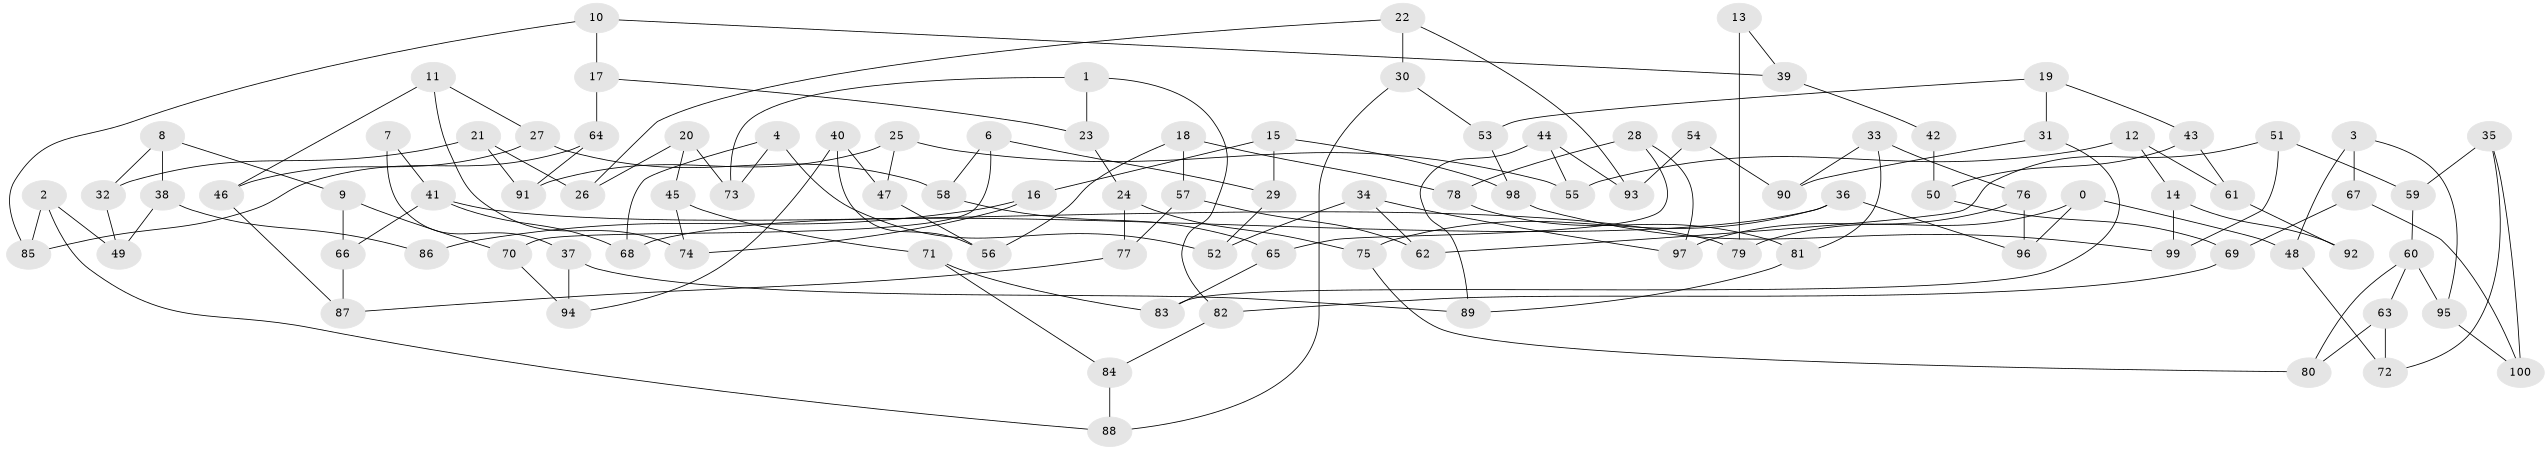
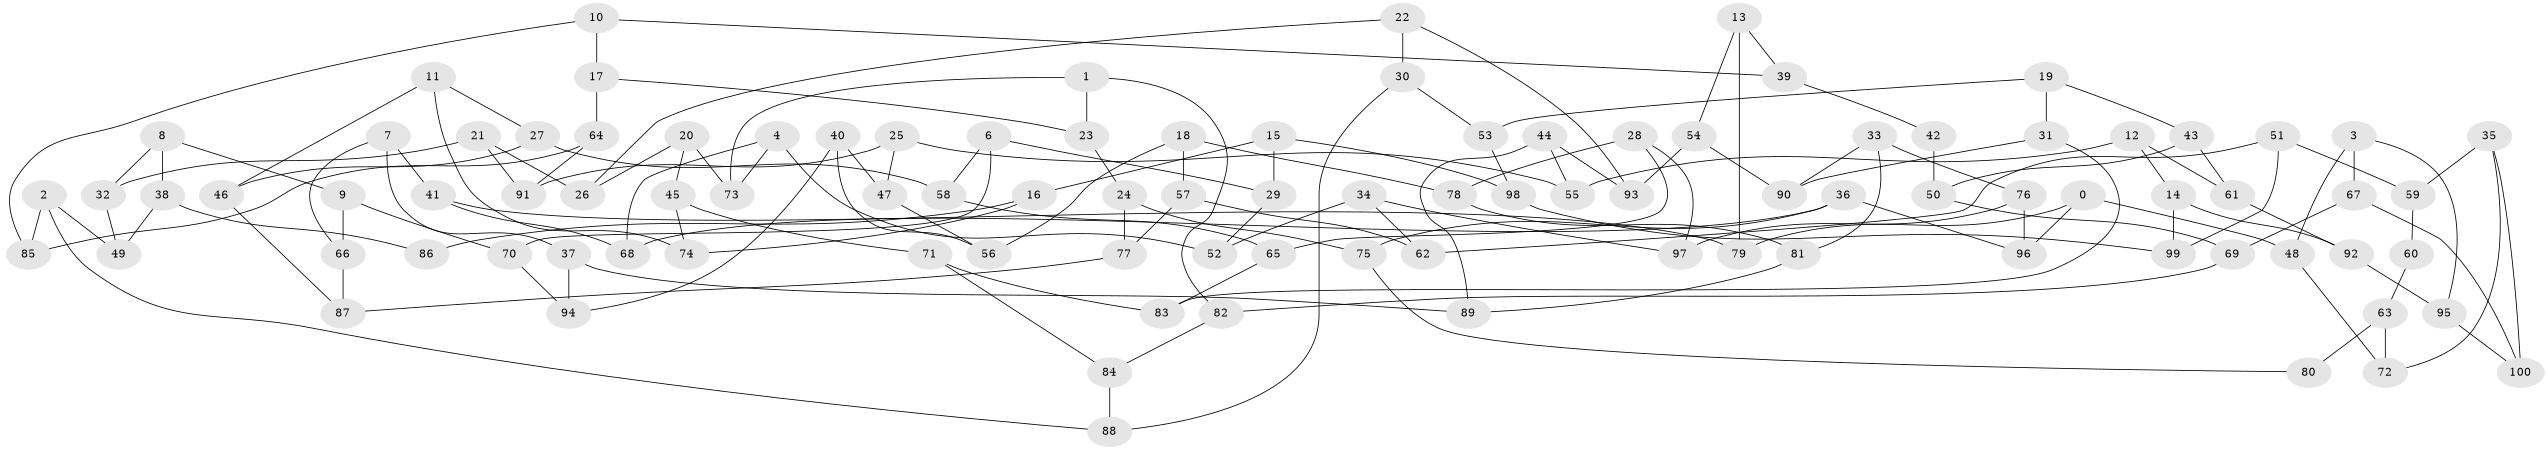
none -> (1716, 79)
(388, 225) -> (310, 190)
(2428, 284) -> (2393, 281)
(2349, 306) -> none
